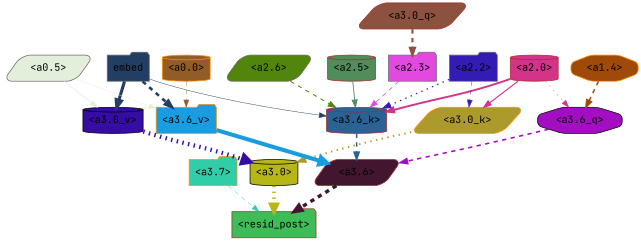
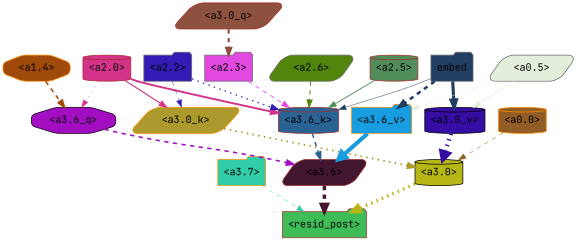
(186, 94) -> (484, 144)
